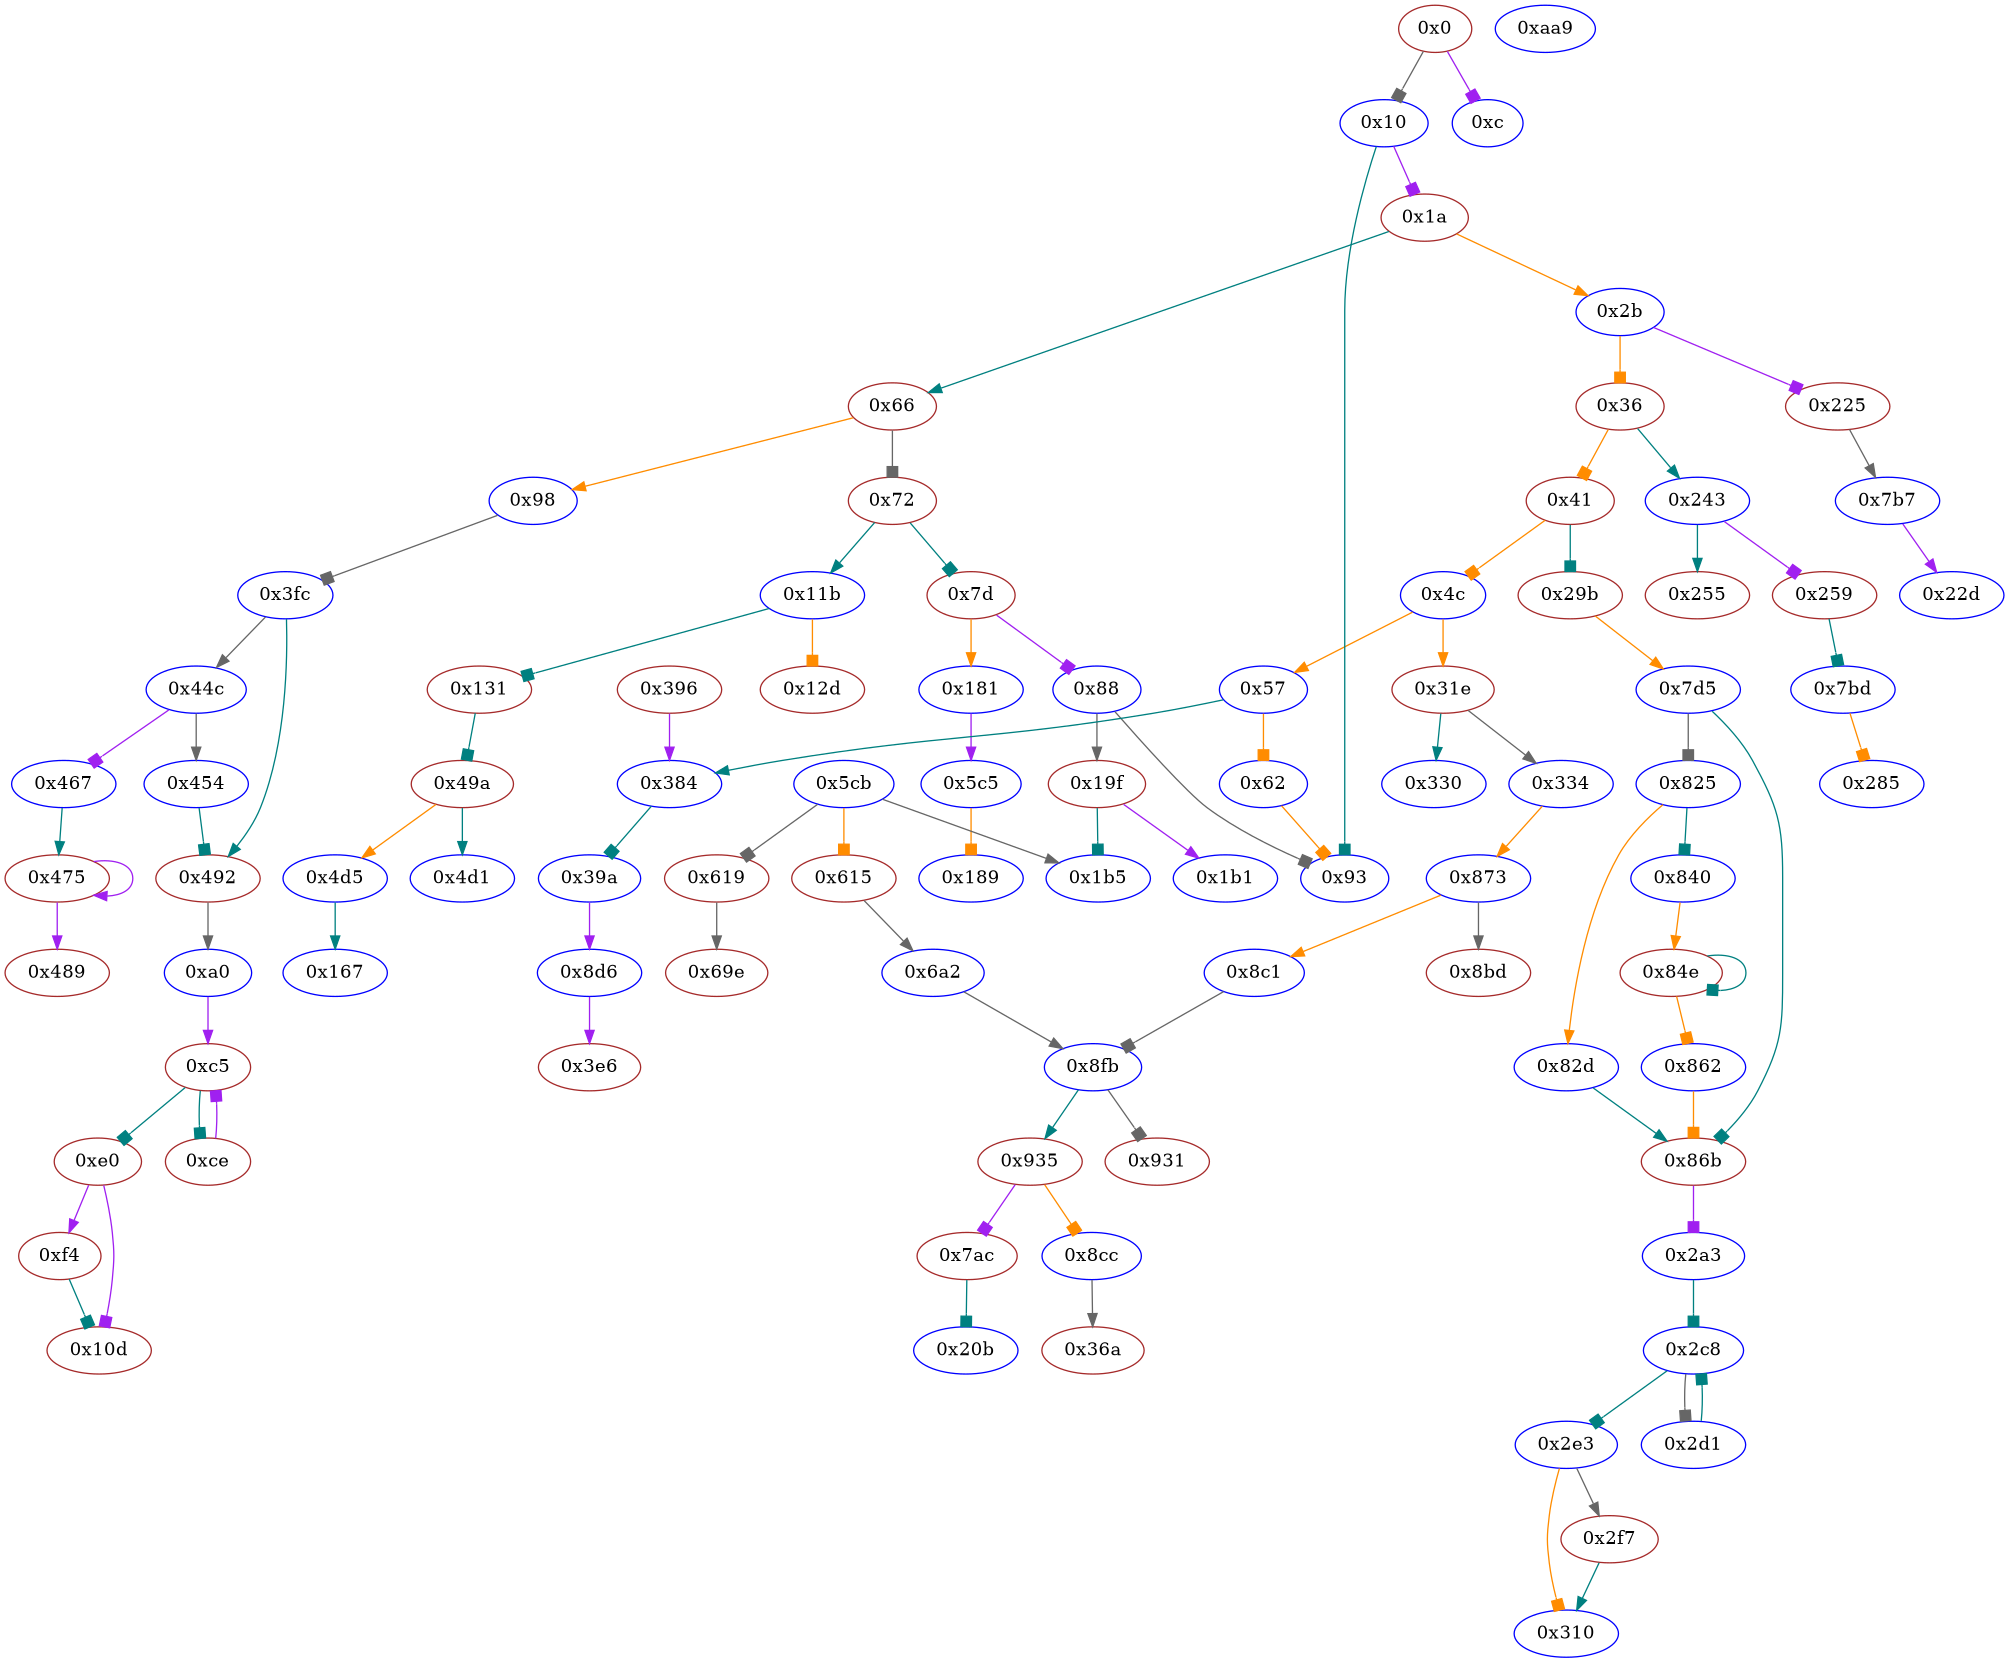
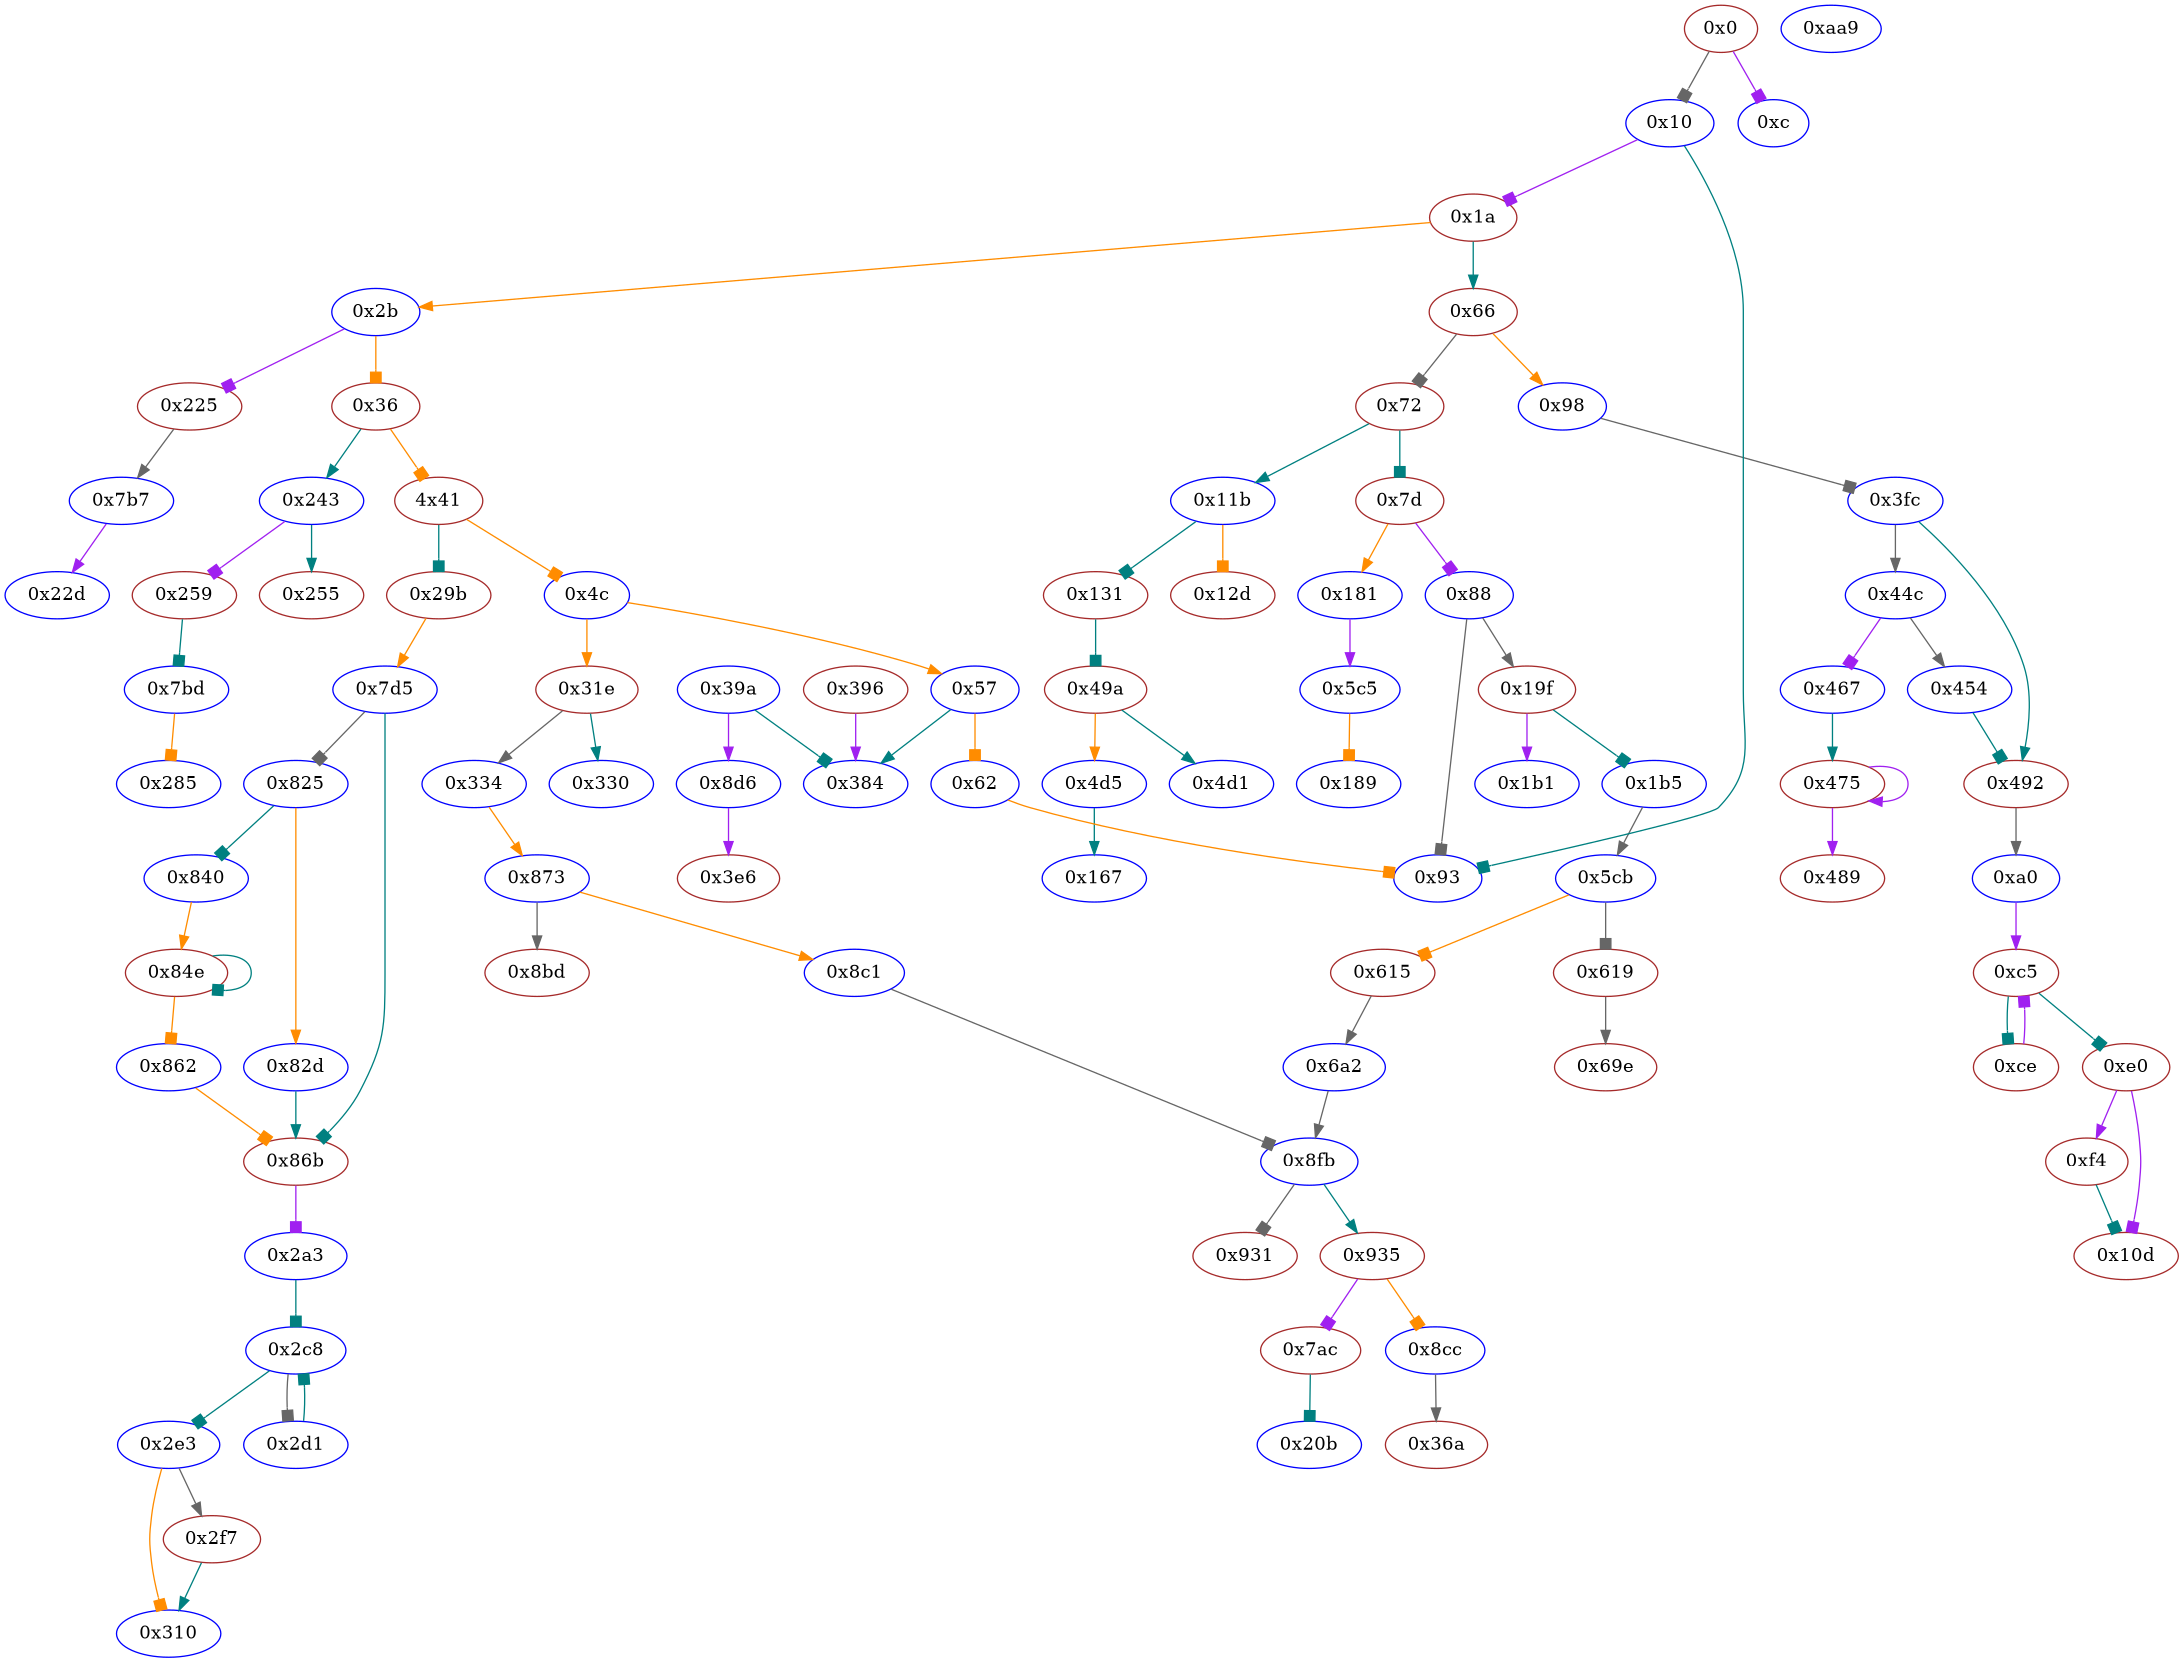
(1570, 501) -> (439, 501)
(634, 826) -> (787, 733)
(960, 827) -> (1634, 824)
